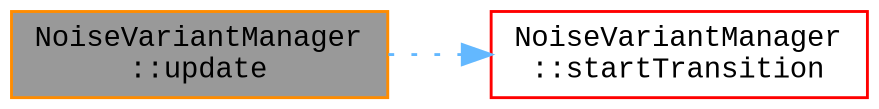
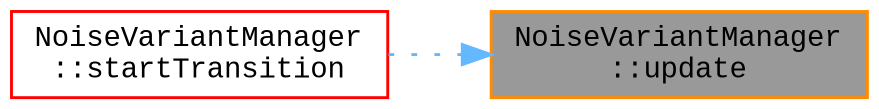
(425, 55) -> (425, 55)
